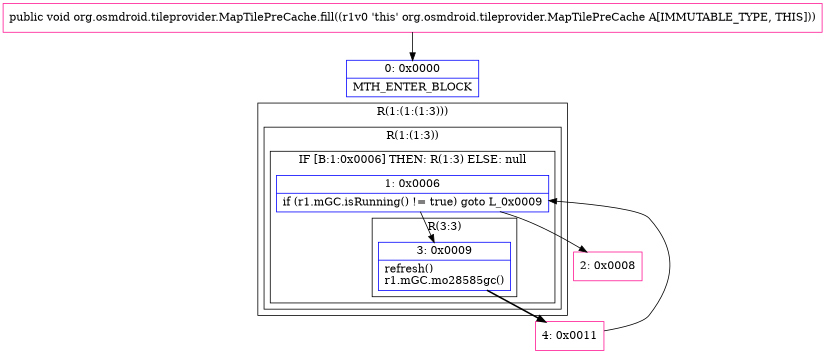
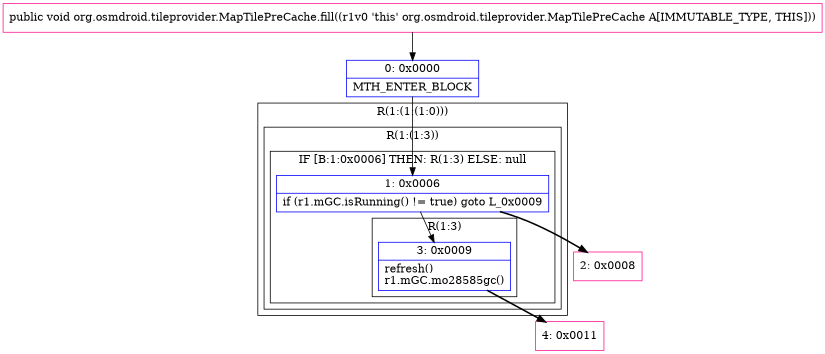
(413, 112) -> (413, 112)
(444, 227) -> (444, 227)
(541, 227) -> (541, 227)
(666, 244) -> (413, 132)
